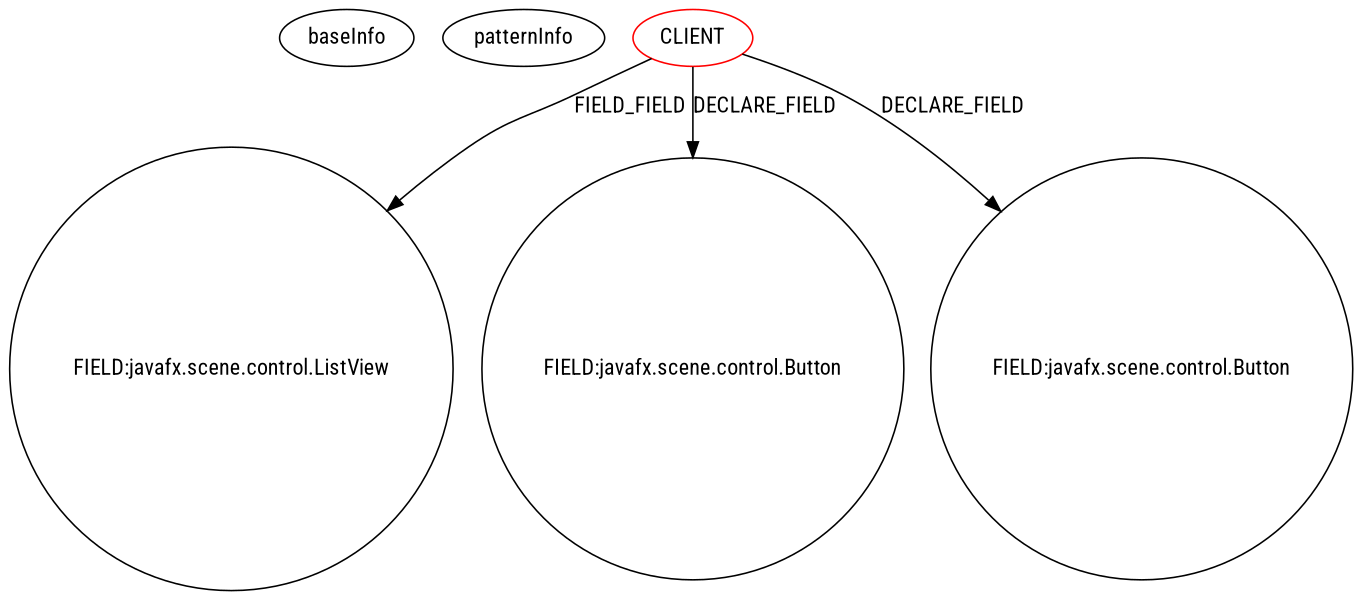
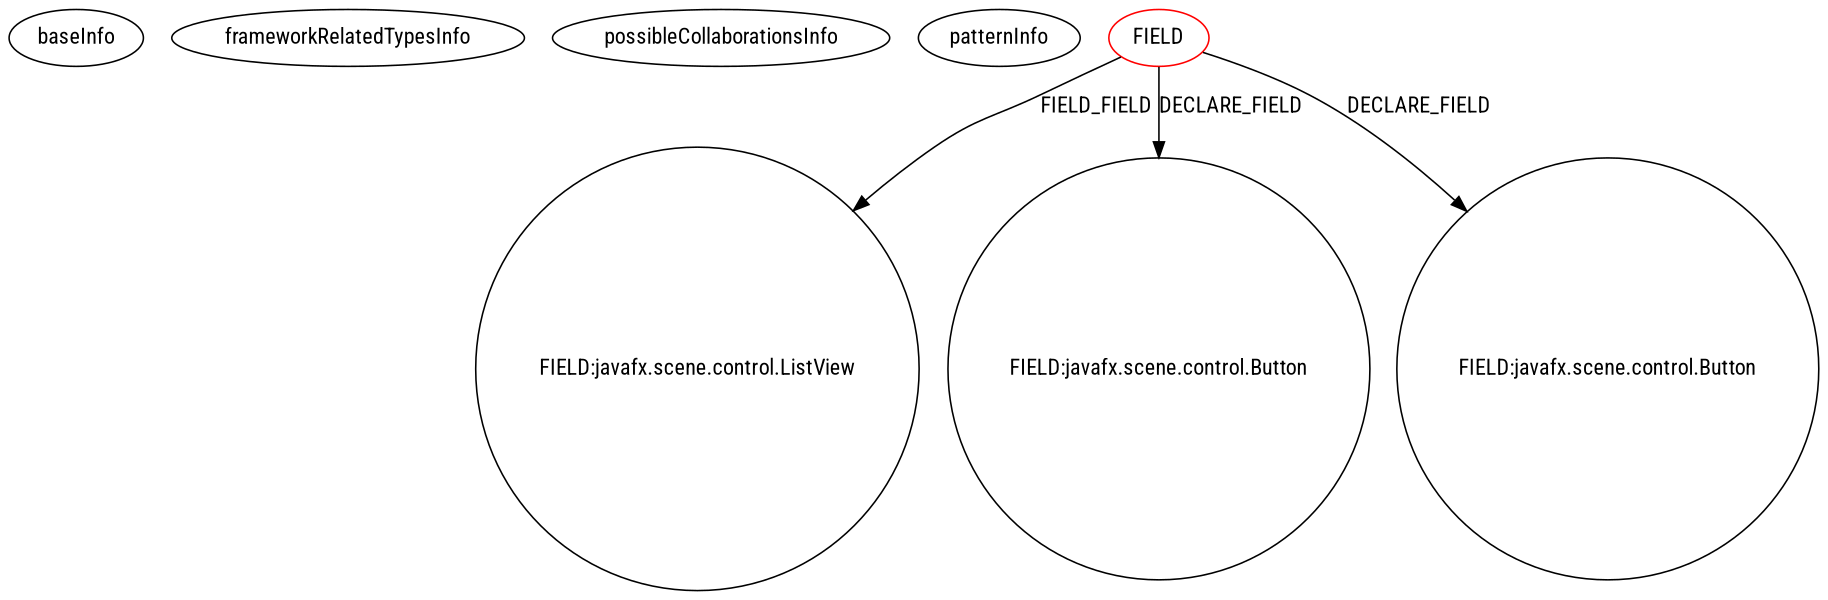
none -> (348, 38)
(693, 38) -> (1159, 38)
none -> (721, 38)
